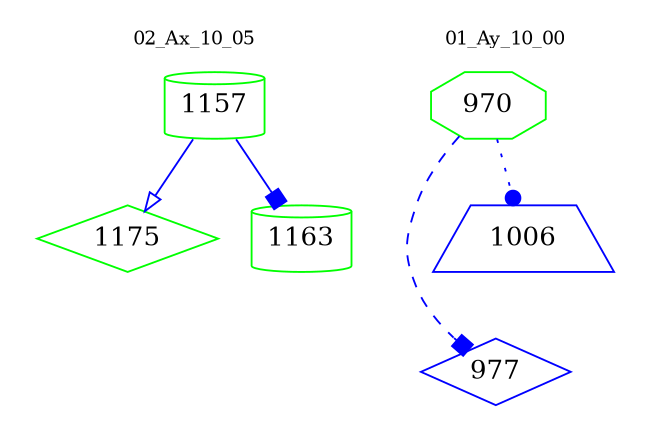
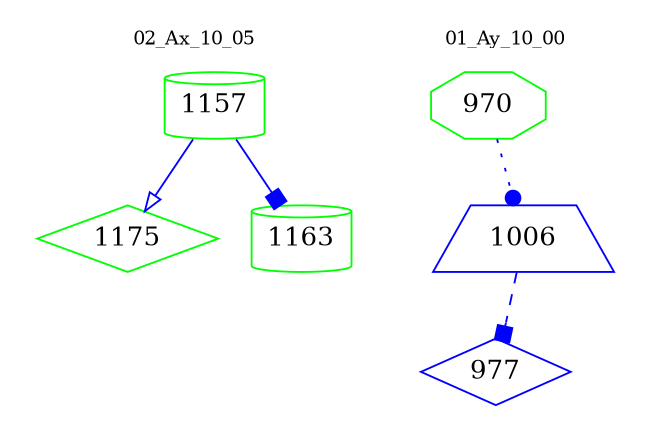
(408, 237) -> (511, 298)
